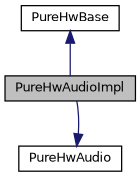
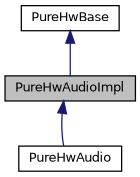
(79, 117) -> (62, 130)
